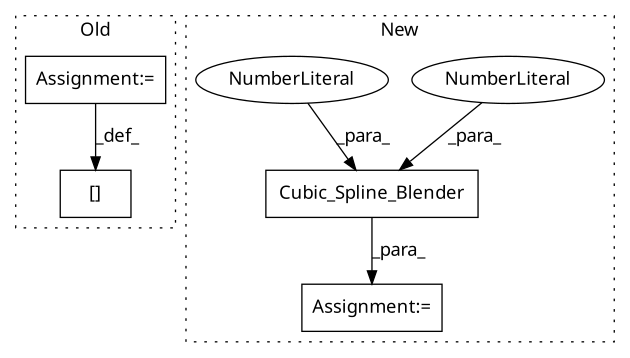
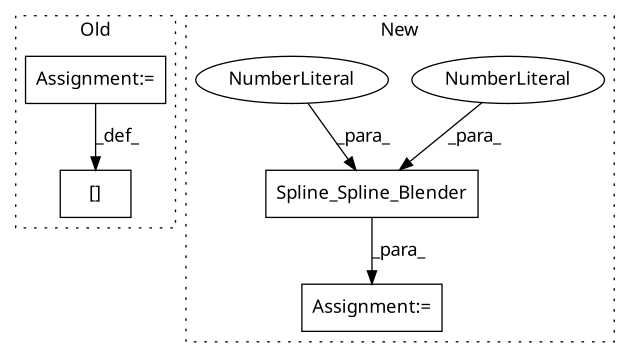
(372, 194) -> (372, 194)
